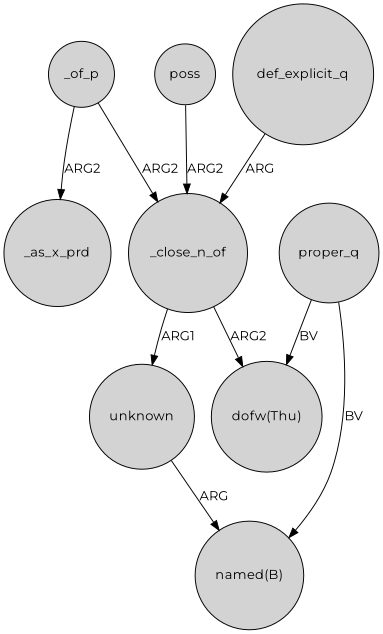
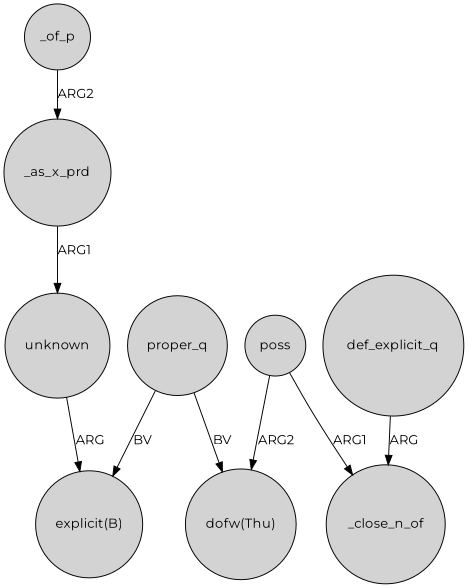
(125, 148) -> none
(206, 169) -> (350, 441)
(160, 332) -> (57, 255)
(226, 332) -> (261, 418)
(249, 575) -> (89, 524)
